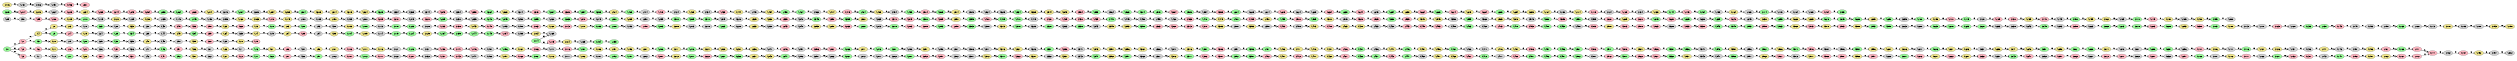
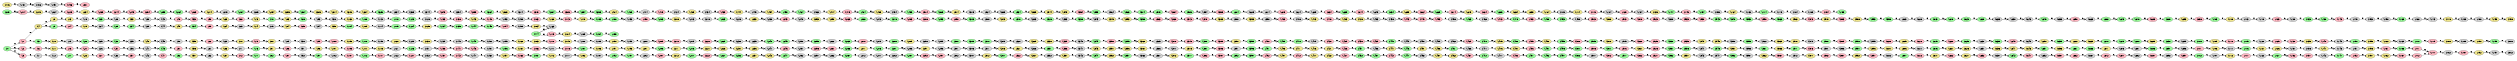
none -> (272, 41)
